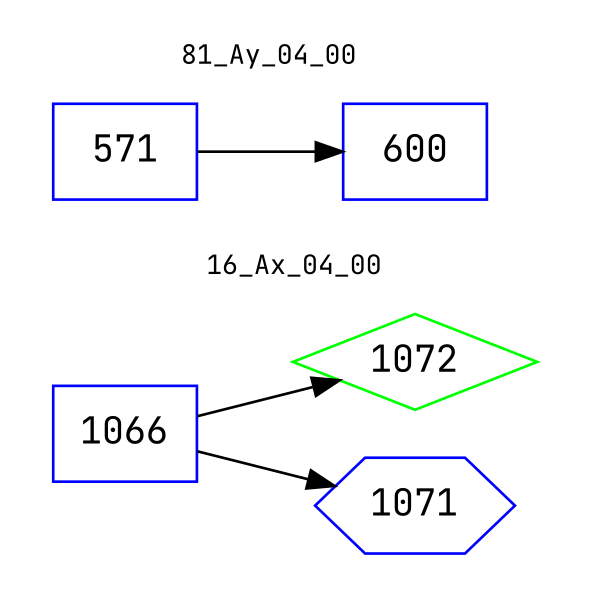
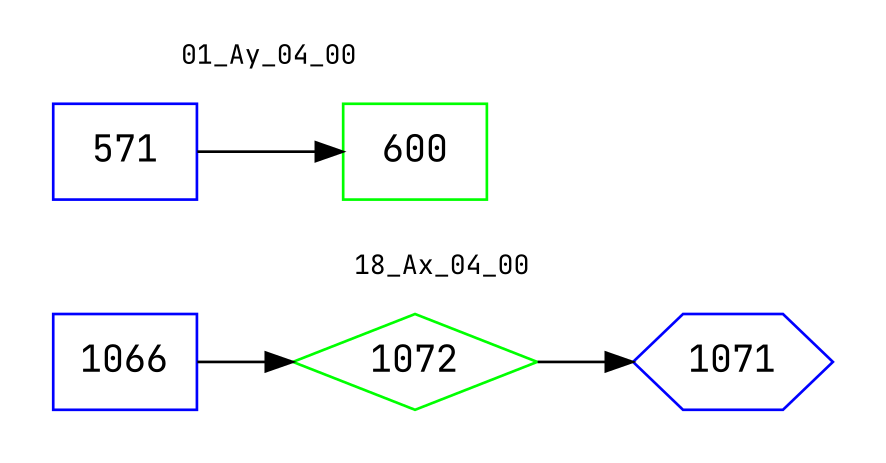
(270, 57) -> (270, 57)
(415, 152) -> (415, 152)
(295, 267) -> (443, 267)
(253, 465) -> (572, 362)
